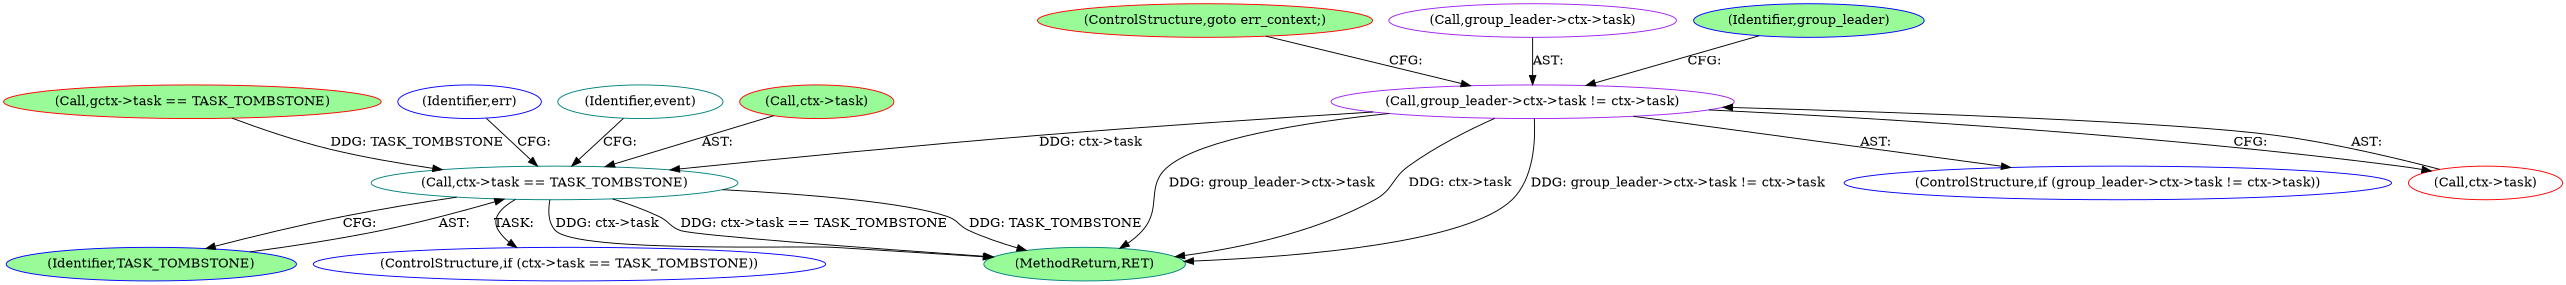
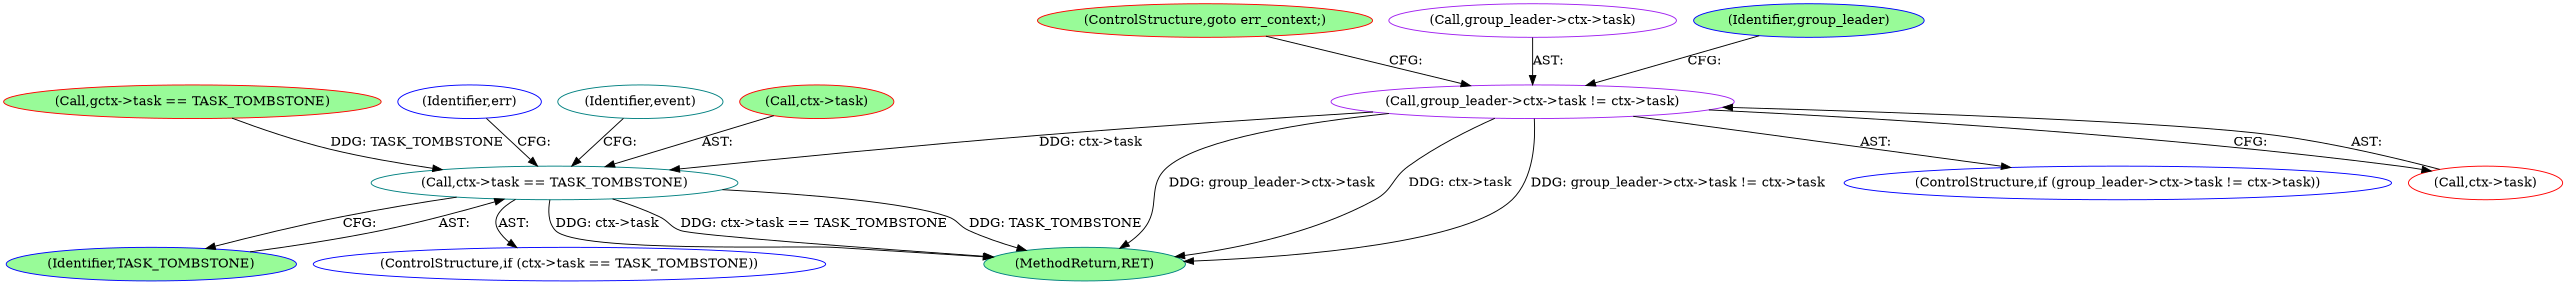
(516, 224) -> (516, 224)
